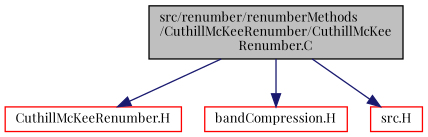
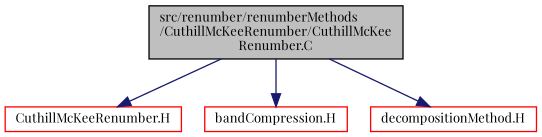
(397, 119) -> (454, 119)
